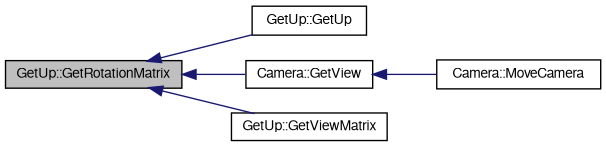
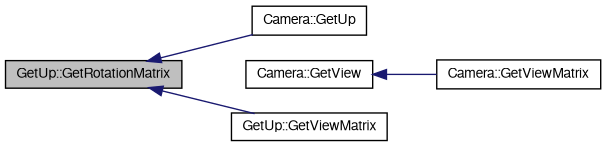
(309, 21) -> (309, 21)
(221, 74) -> none
(519, 74) -> (519, 74)
